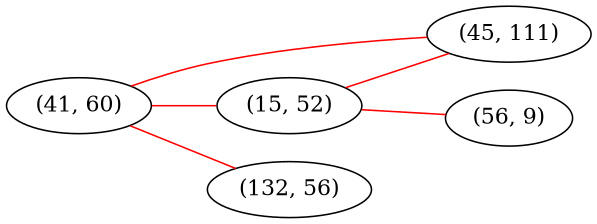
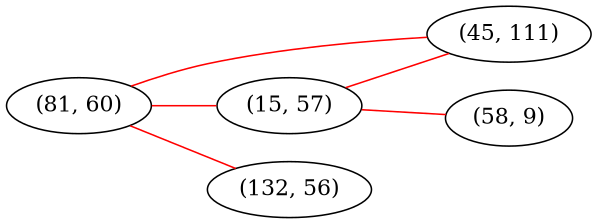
(79, 106) -> (79, 106)
(289, 106) -> (289, 106)
(509, 118) -> (509, 118)
